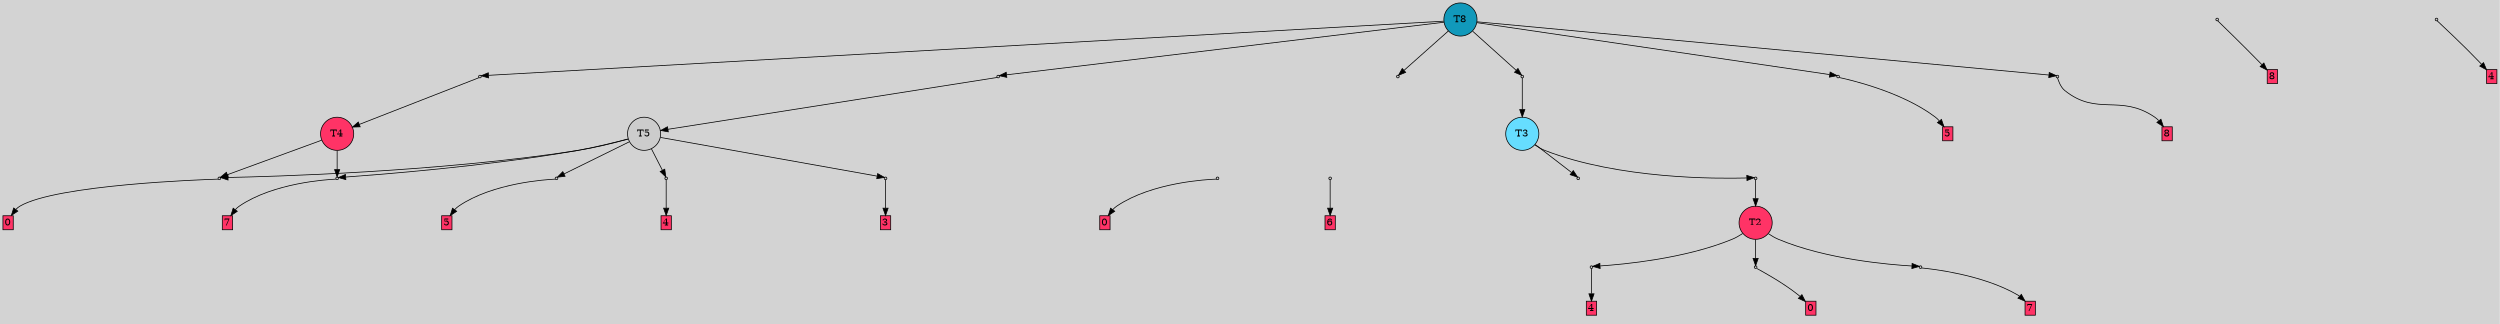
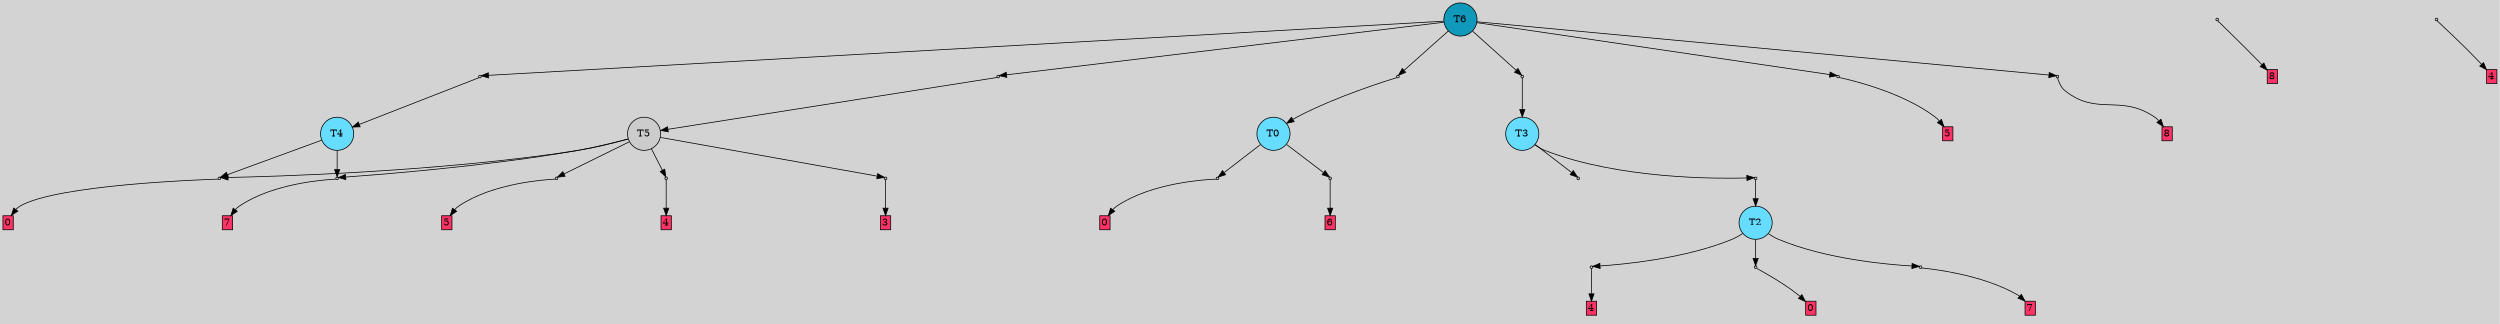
(1460, 20) -> (1460, 20)
(337, 134) -> (337, 134)
none -> (1273, 134)
(1756, 223) -> (1756, 223)
